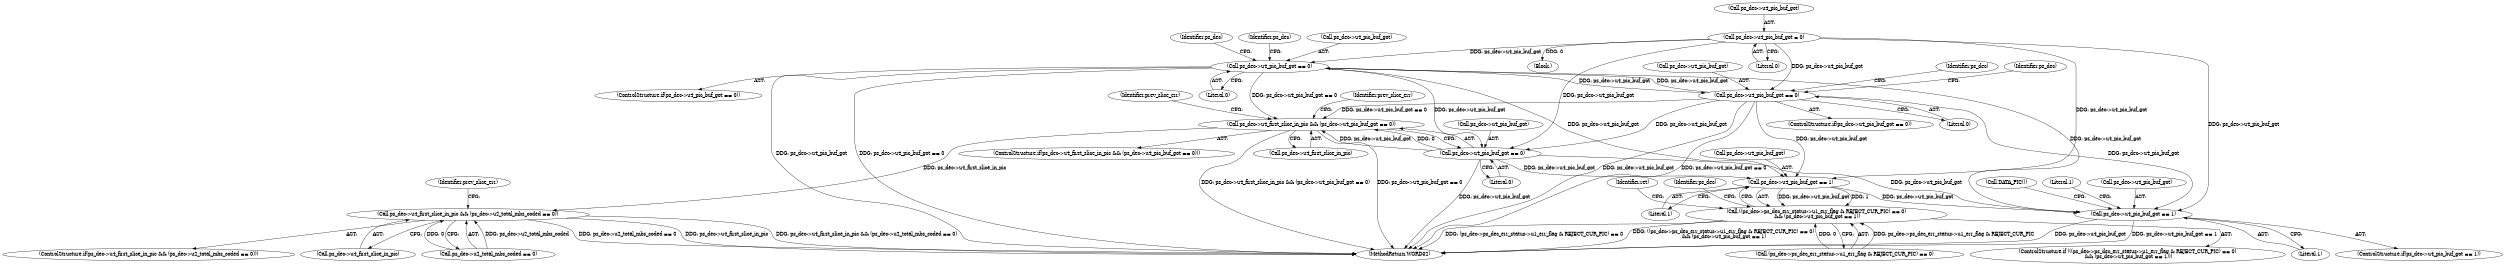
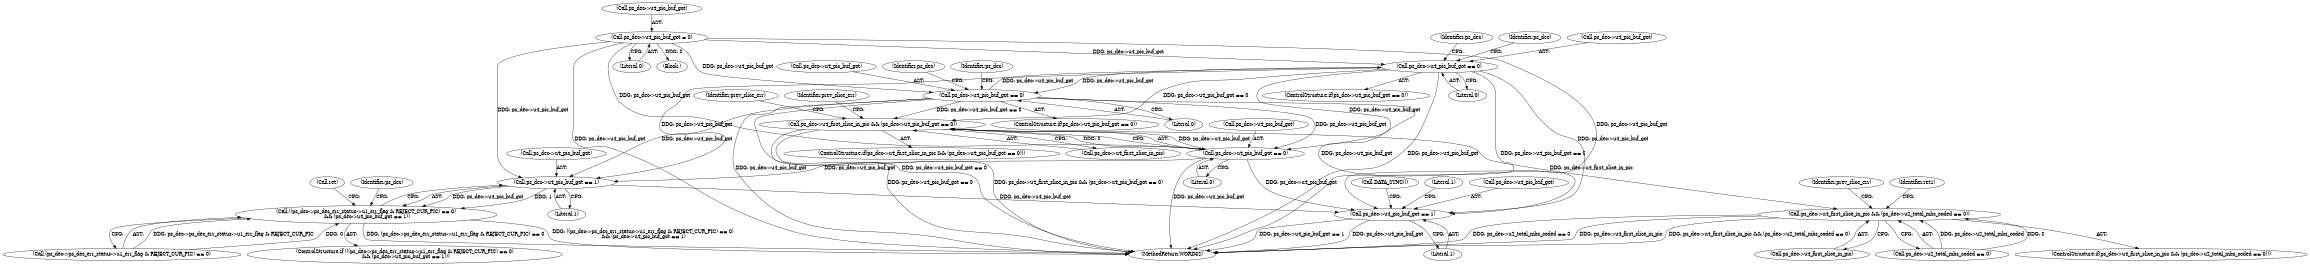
(1632, 183) -> (327, 183)
none -> (1917, 183)
(2006, 183) -> (1385, 183)
none -> (775, 226)
(2419, 255) -> none
